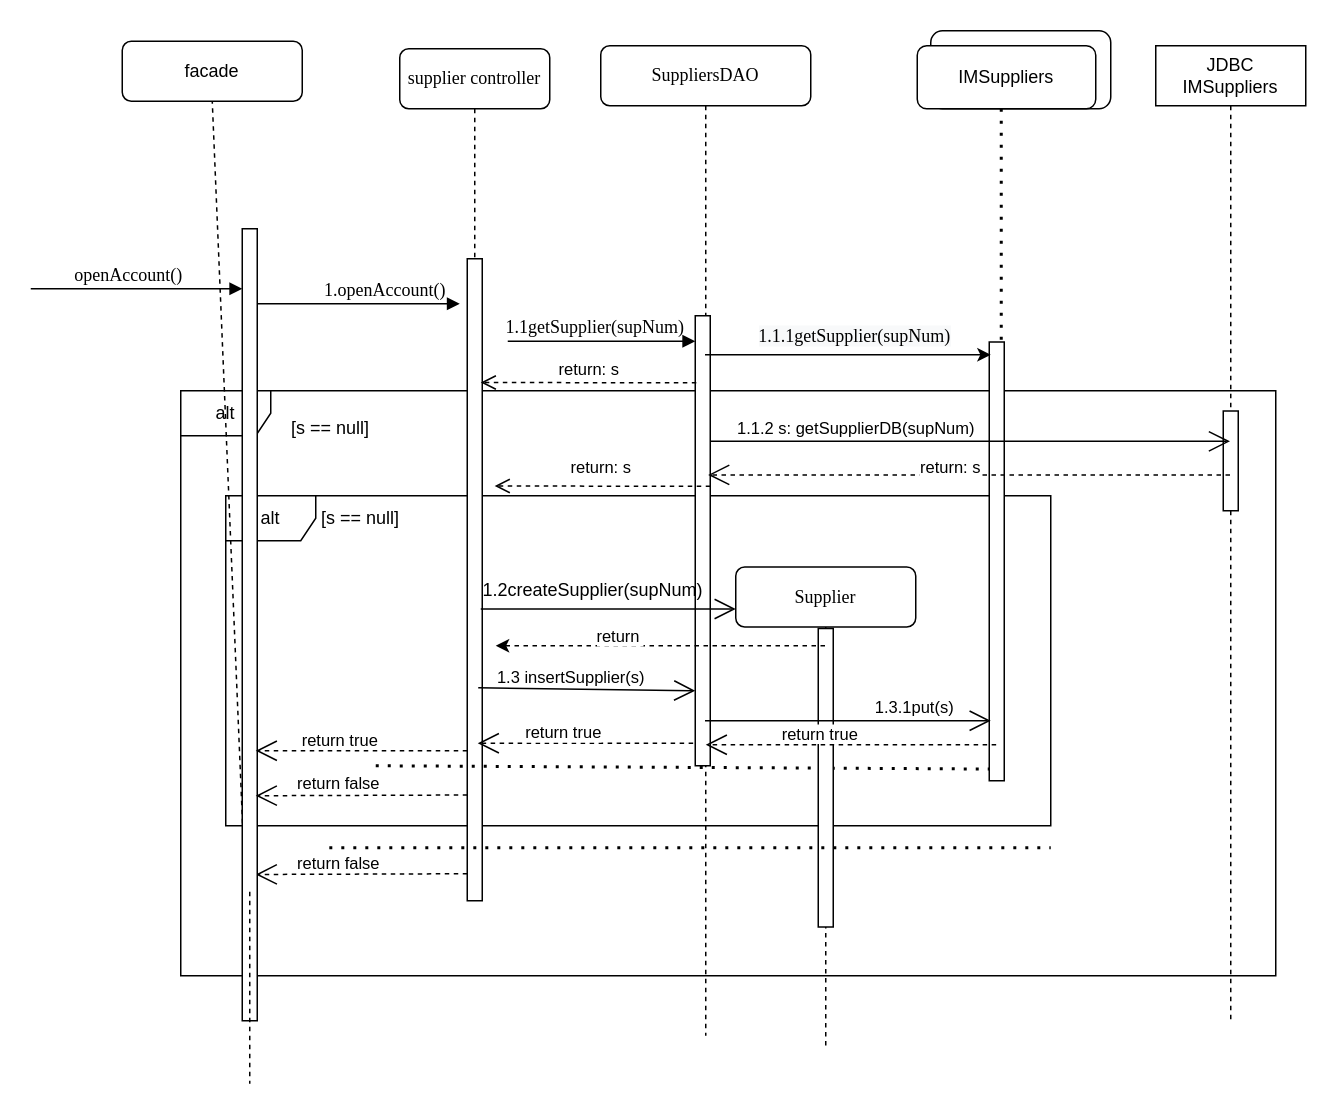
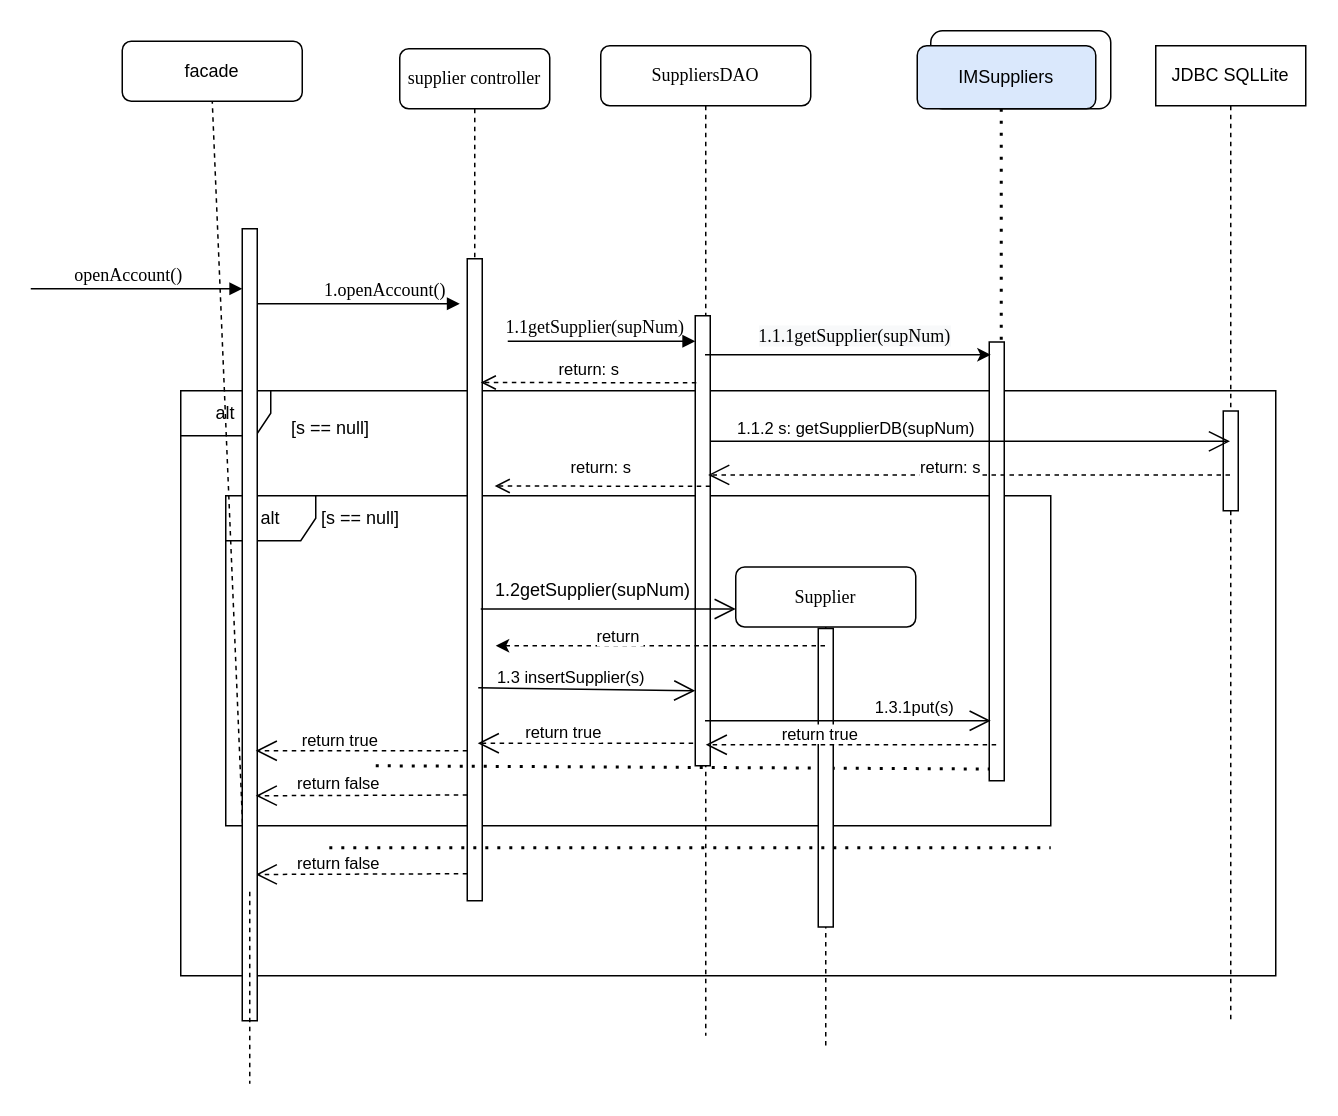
(1231, 76) -> (1231, 76)
(1007, 77) -> (1007, 77)
(593, 590) -> (593, 590)
